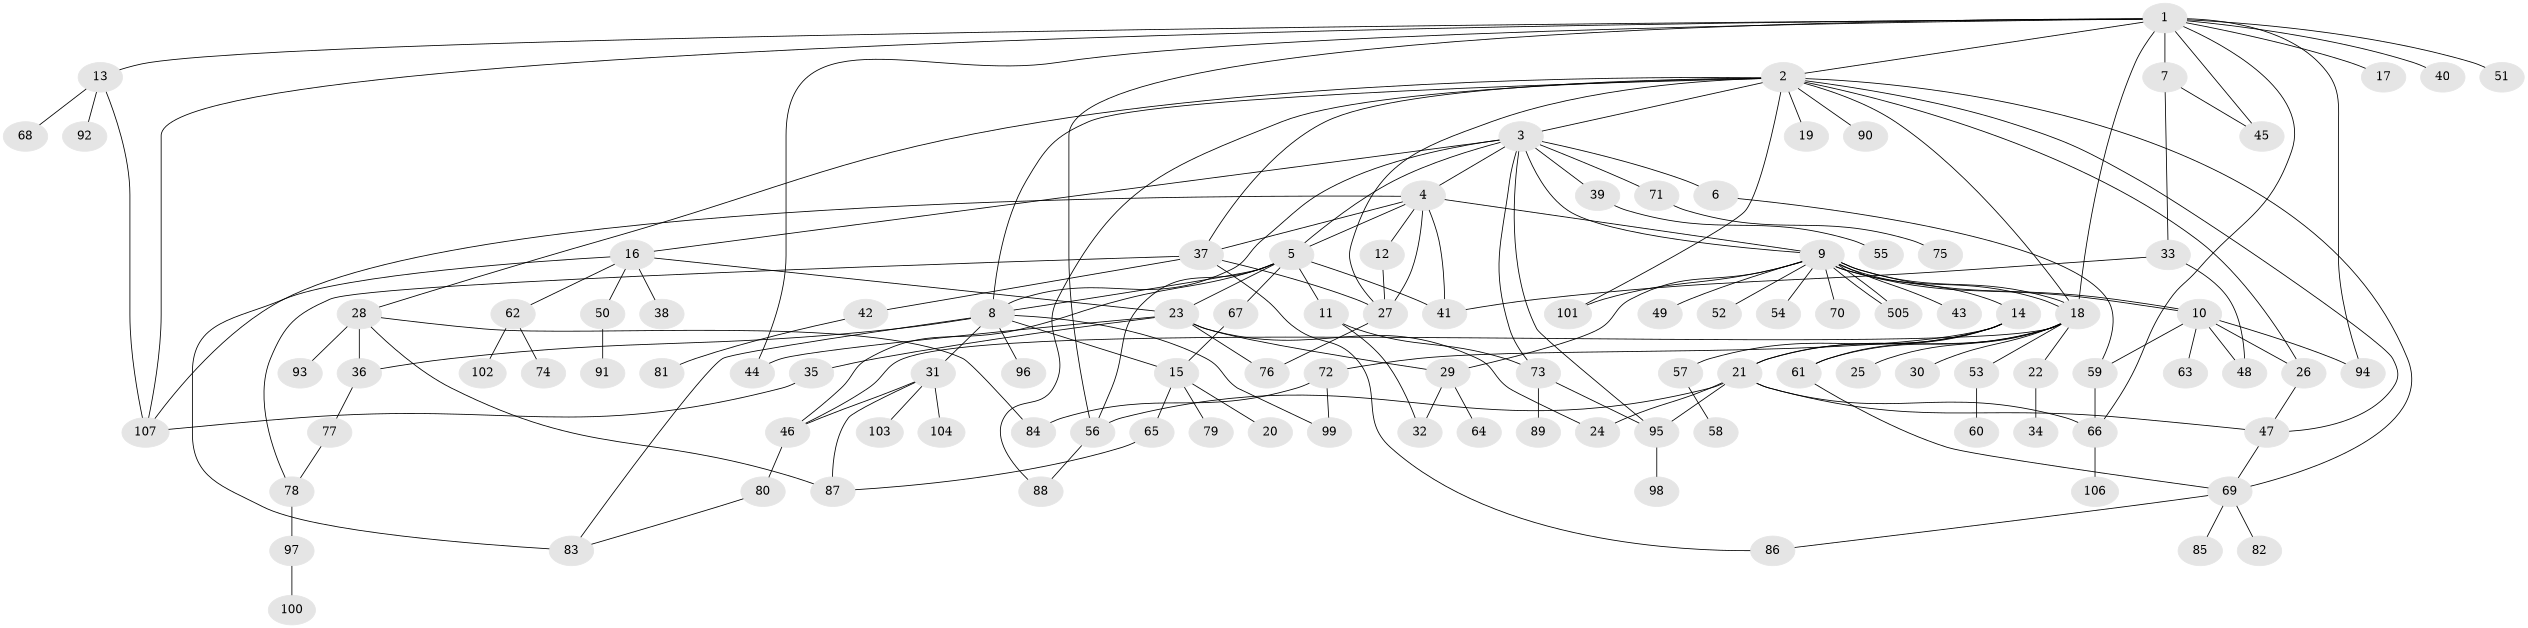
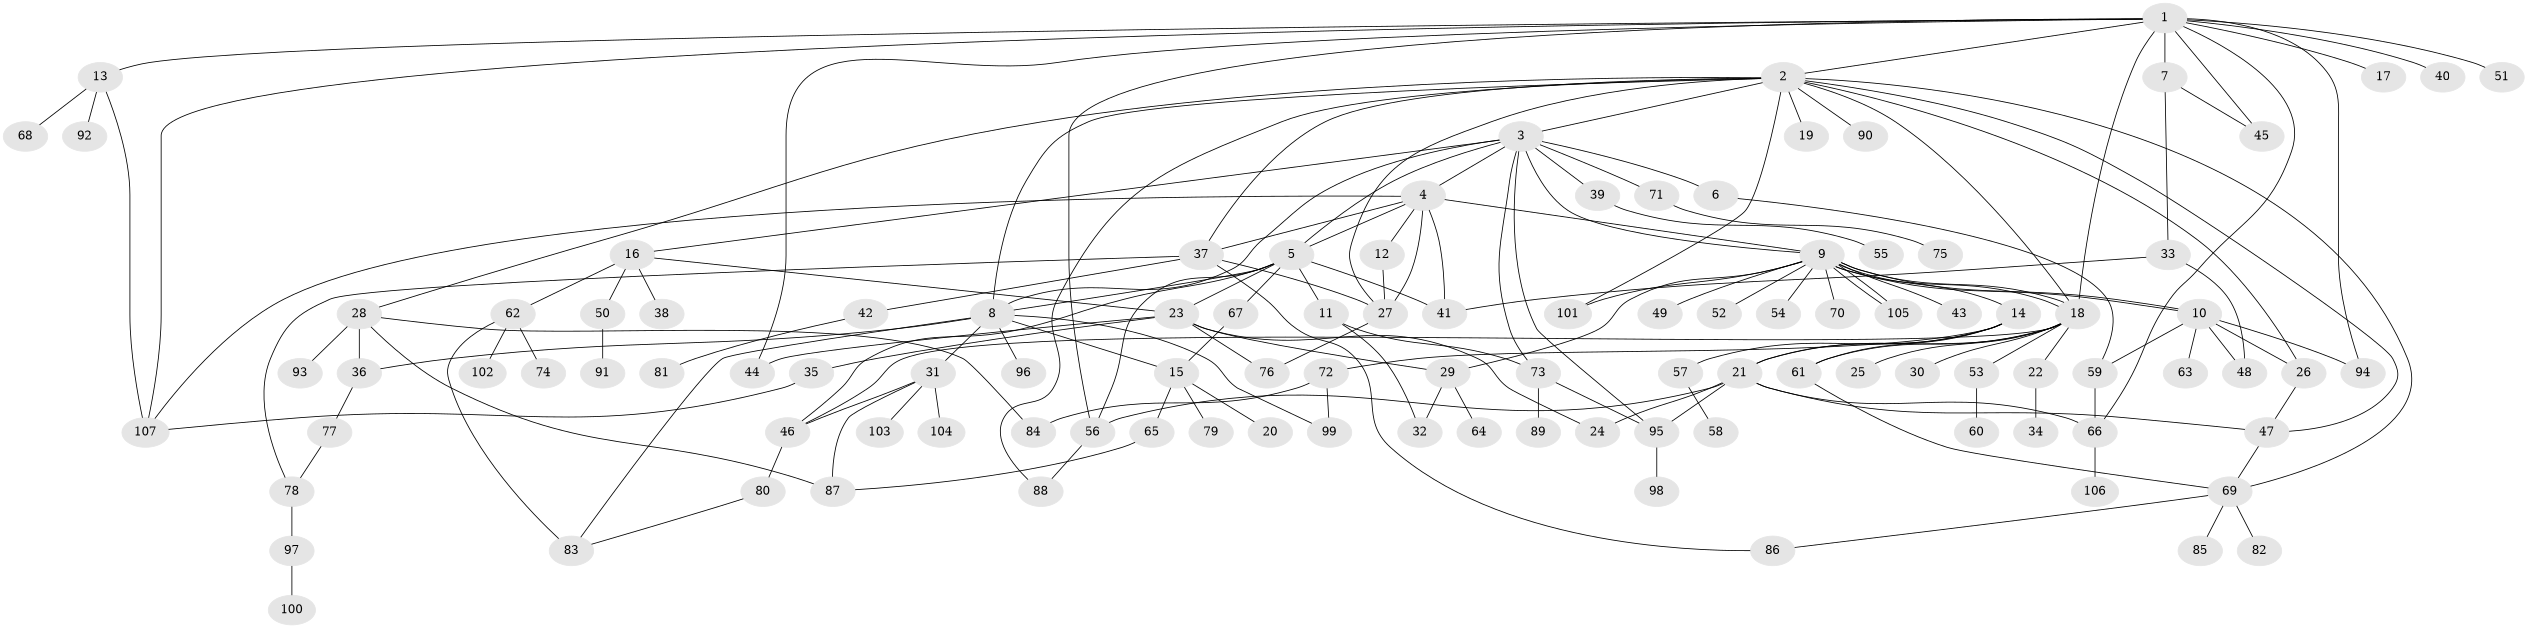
(1899, 314) -> (1899, 314)
(196, 352) -> (472, 433)
